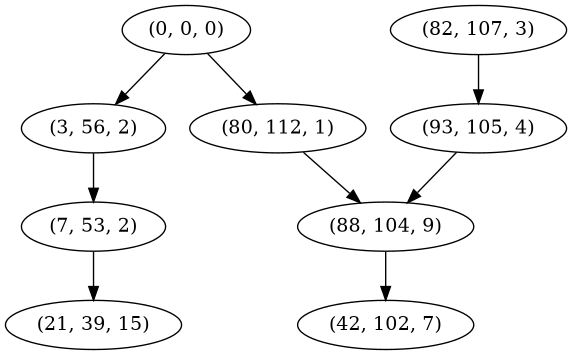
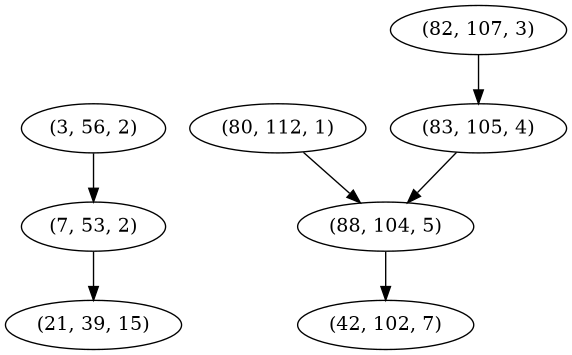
(186, 30) -> none
(479, 128) -> (479, 128)
(386, 227) -> (386, 227)
